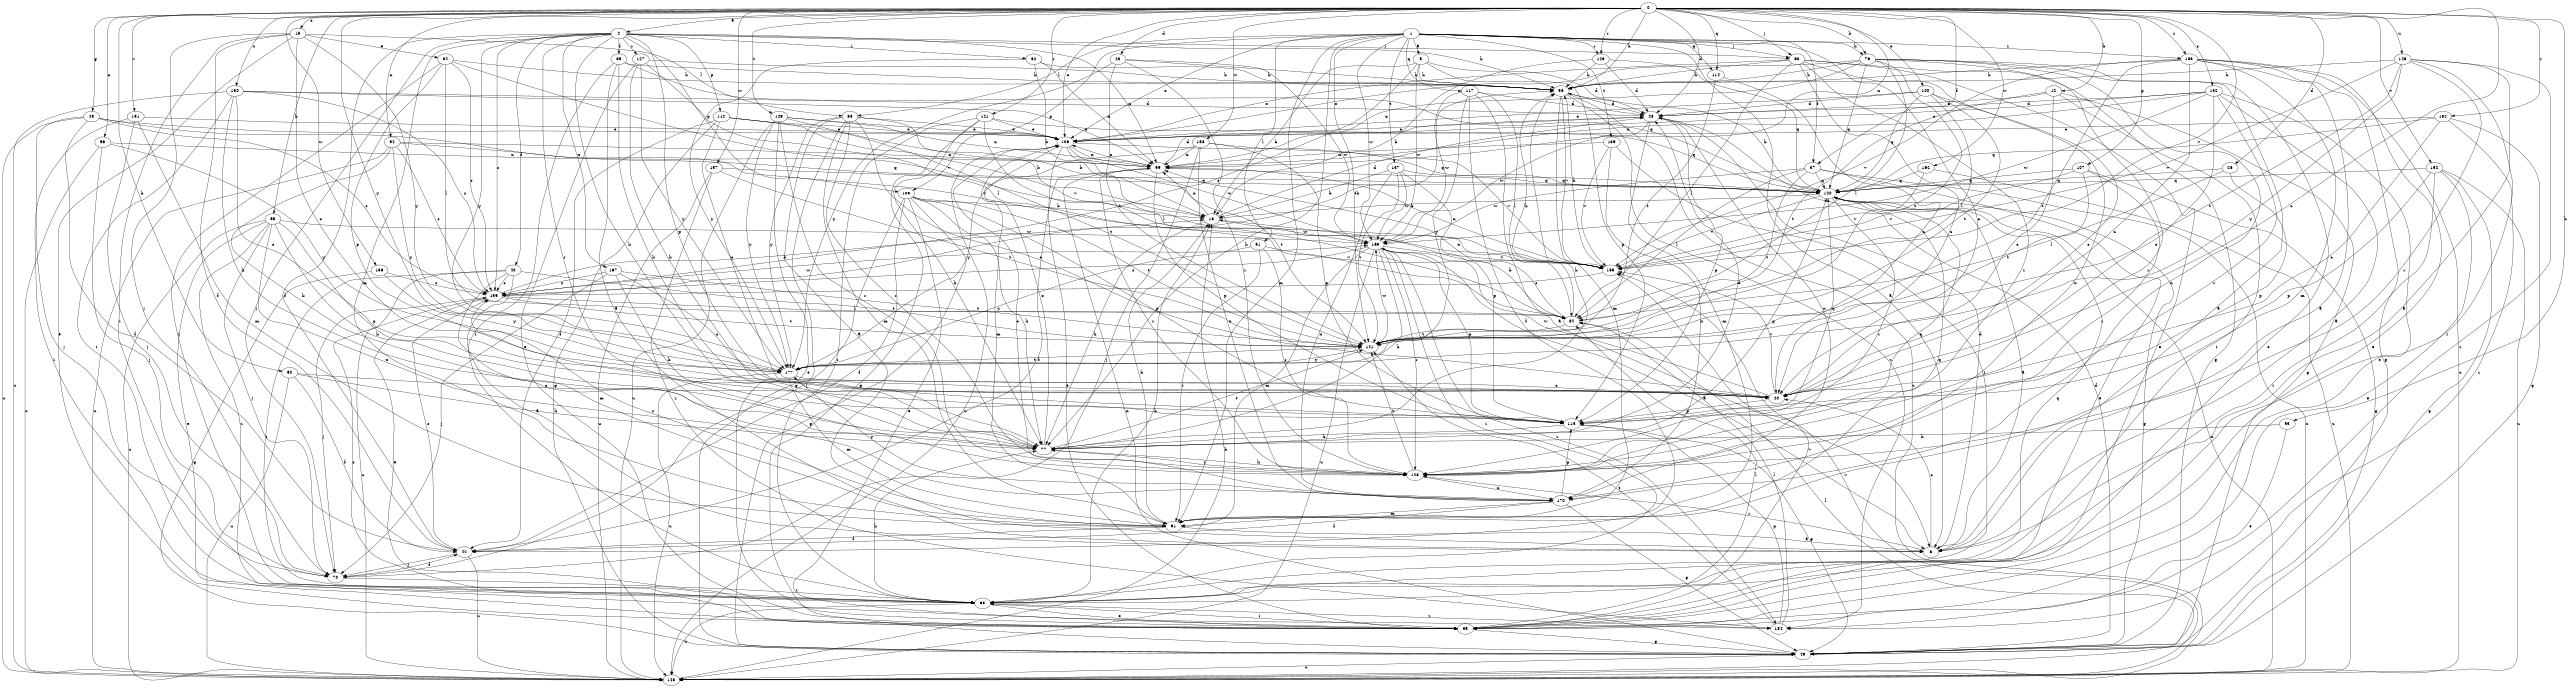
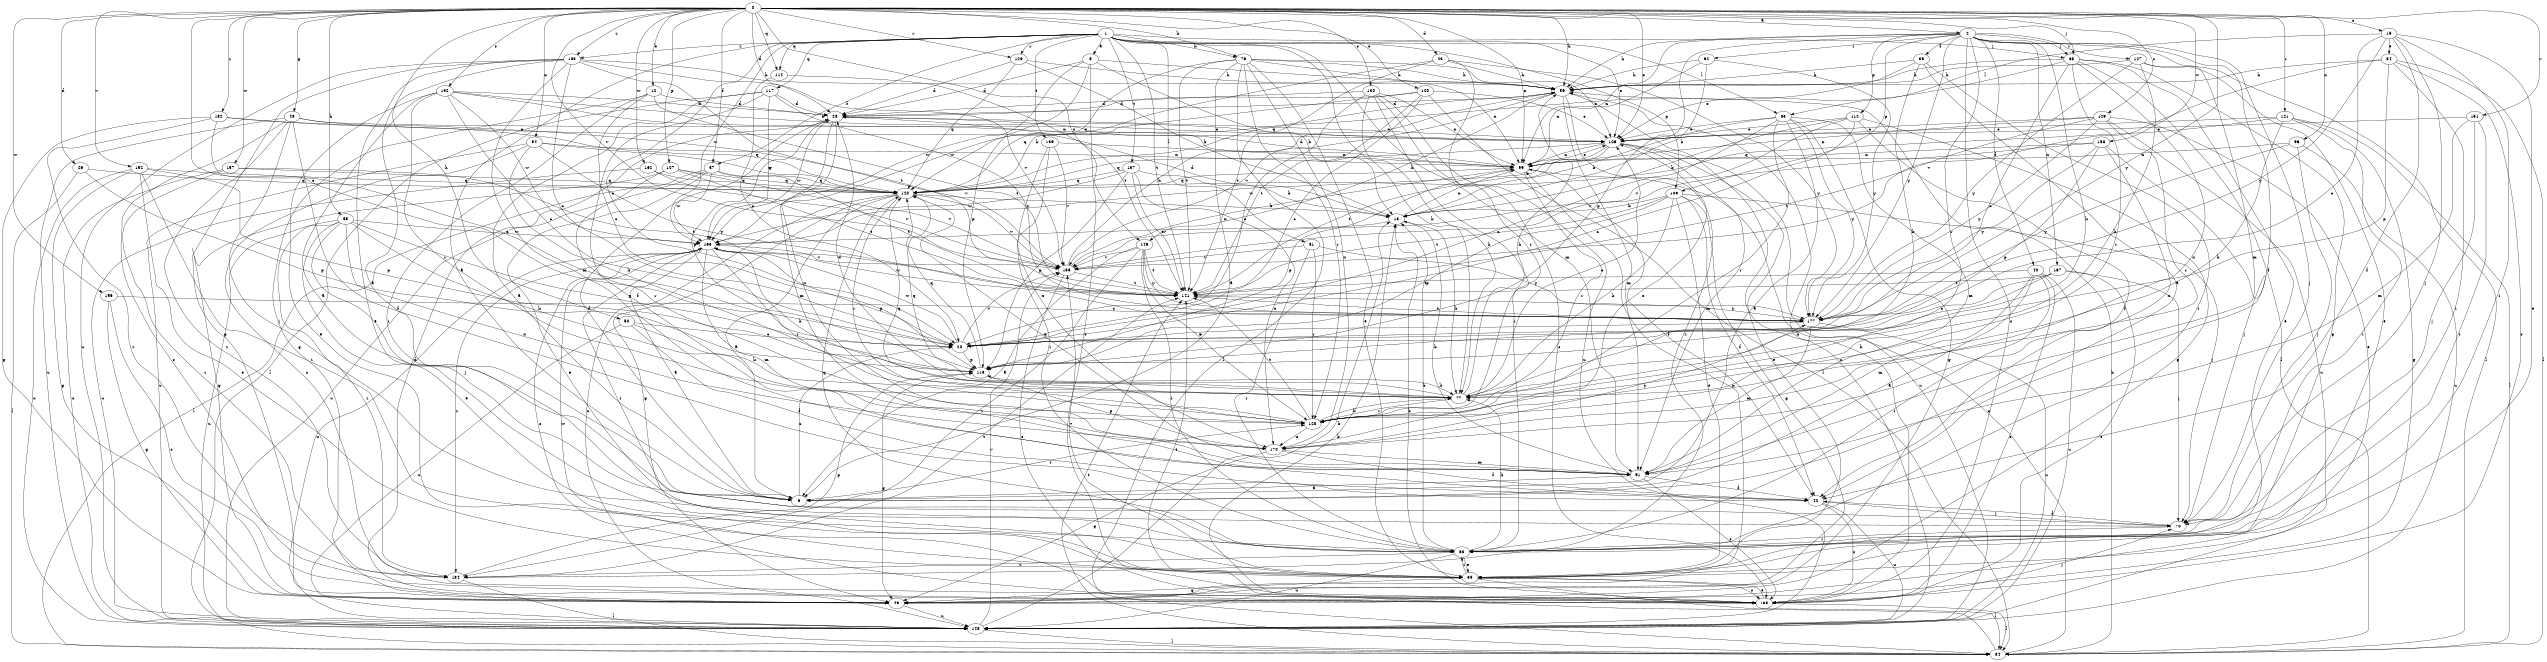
(754, 59) -> (2154, 59)
(1983, 81) -> (1369, 180)
none -> (228, 353)
(1185, 370) -> (1252, 438)
(1207, 403) -> (1125, 283)
(2287, 424) -> none
